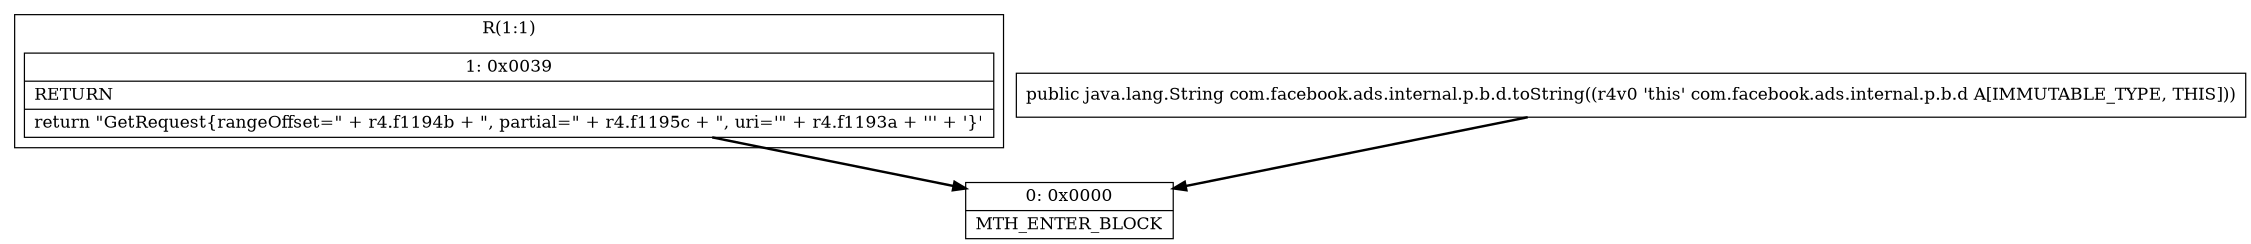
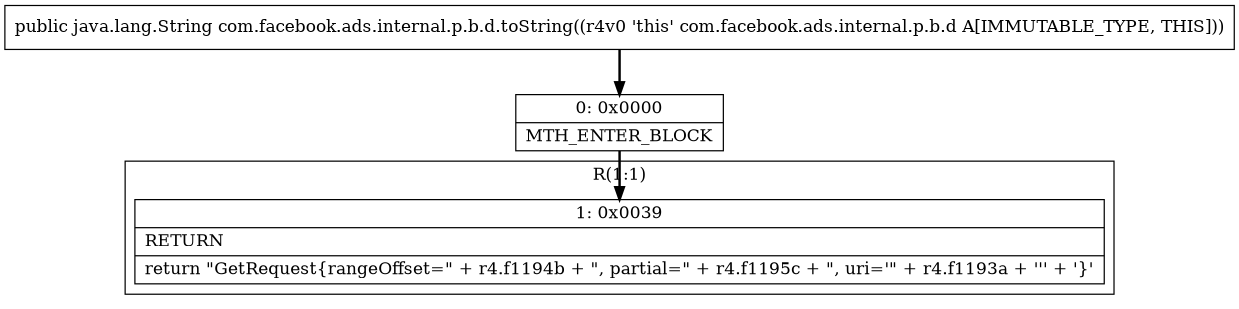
(833, 162) -> (620, 169)
